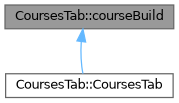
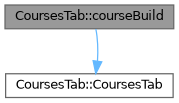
(81, 58) -> (98, 45)
